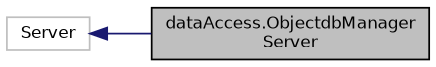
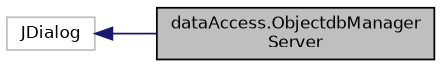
(48, 34) -> (51, 34)
